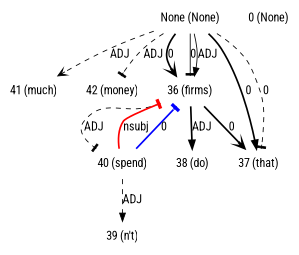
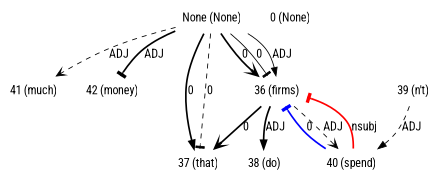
(141, 51) -> (146, 47)
(106, 108) -> (313, 124)
(122, 196) -> (400, 127)
